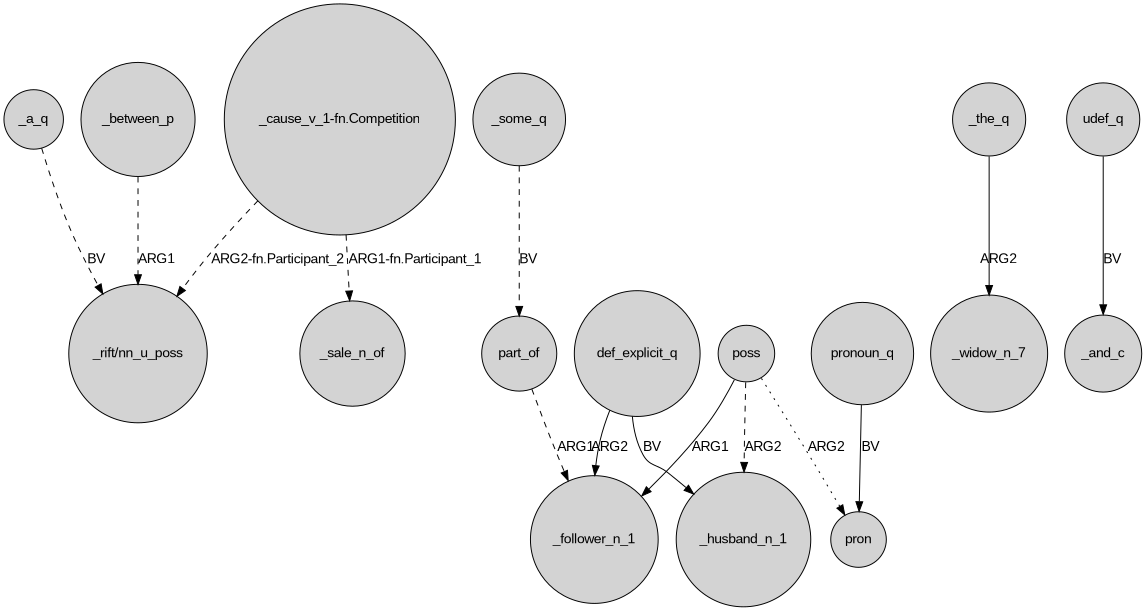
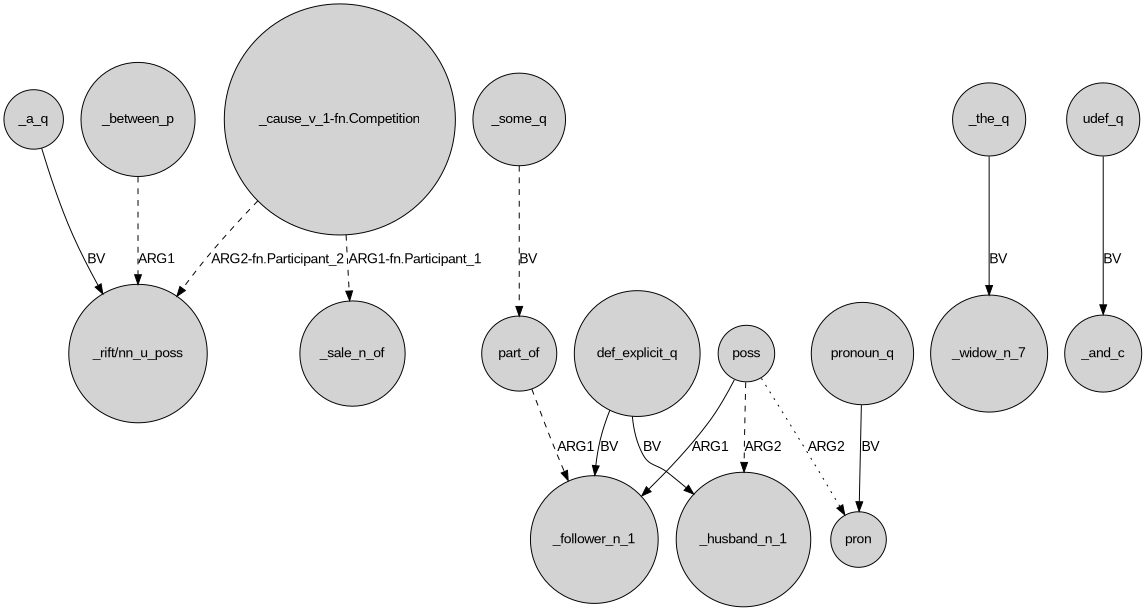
(66, 218) -> (66, 218)
(998, 260) -> (998, 260)
(609, 447) -> (609, 447)
